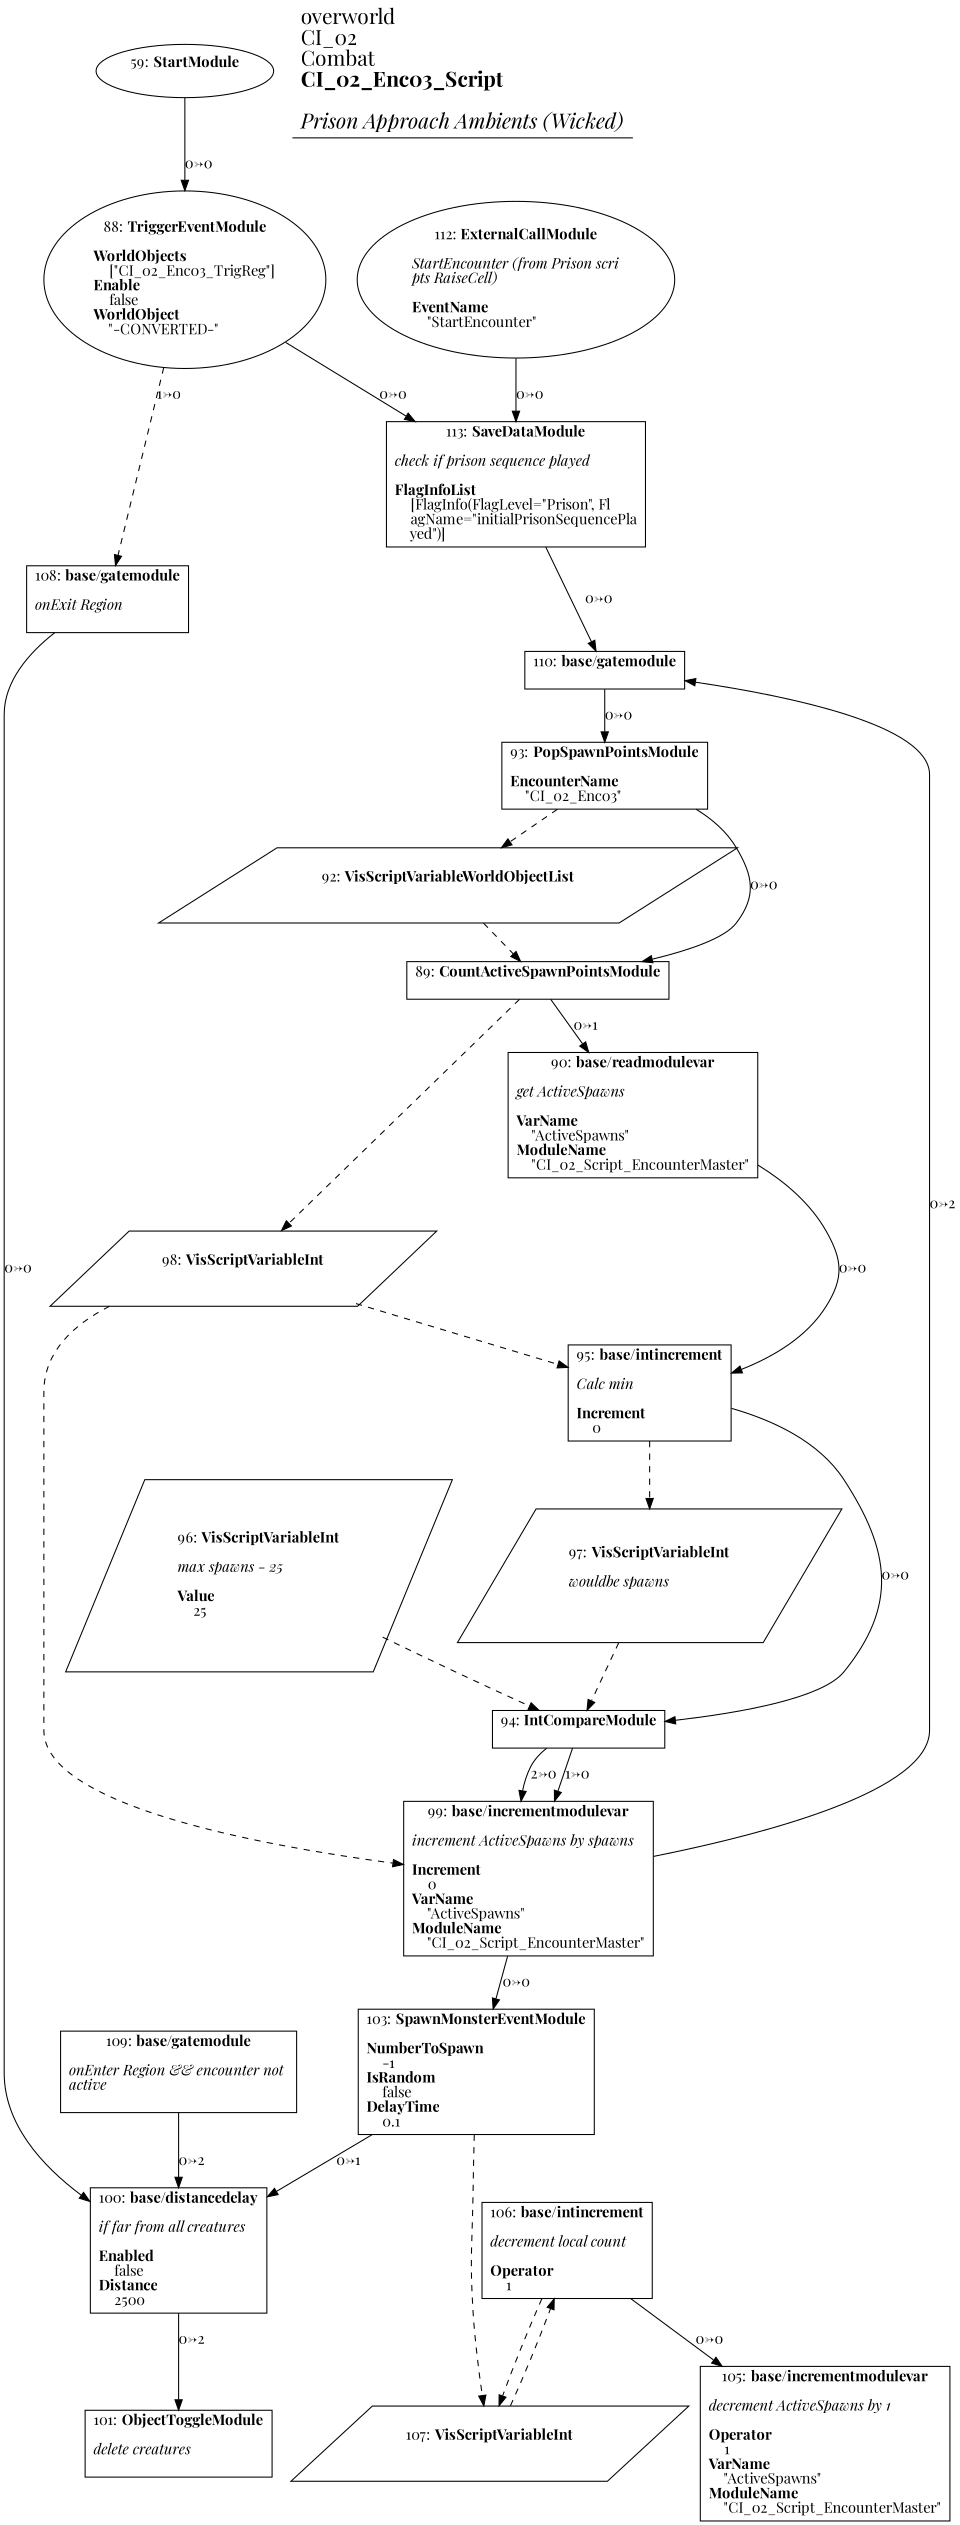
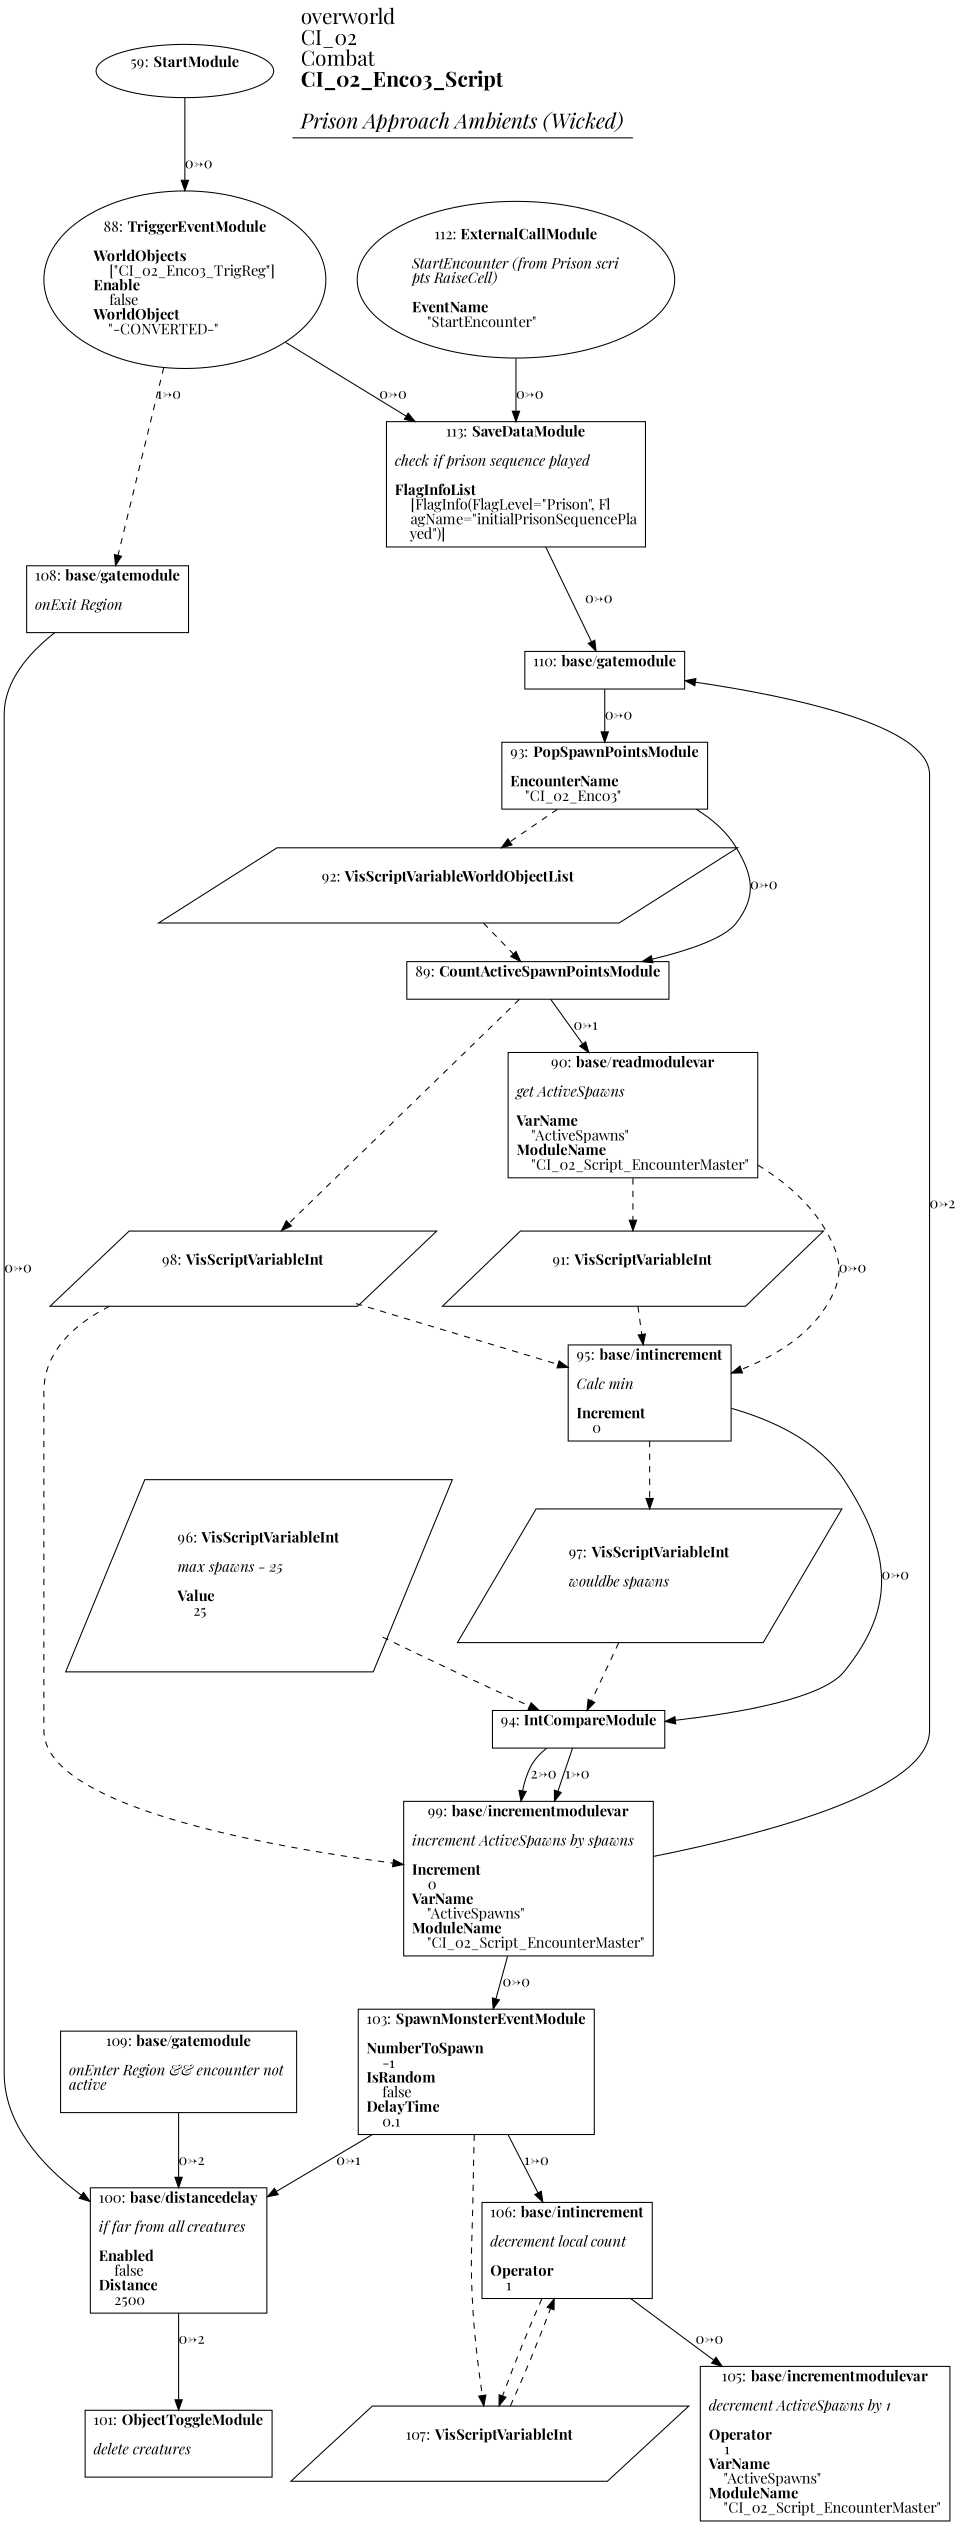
none -> (633, 1269)
(839, 1274) -> (839, 1274)
none -> (523, 2164)
